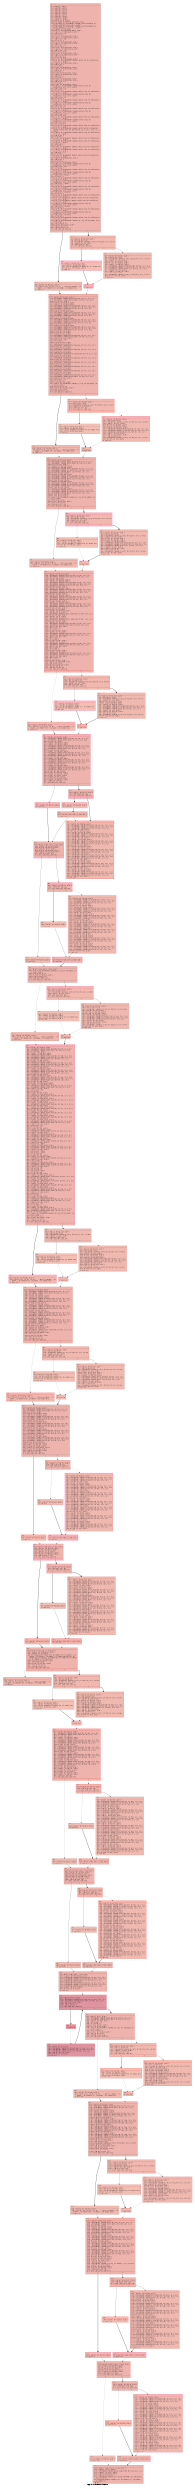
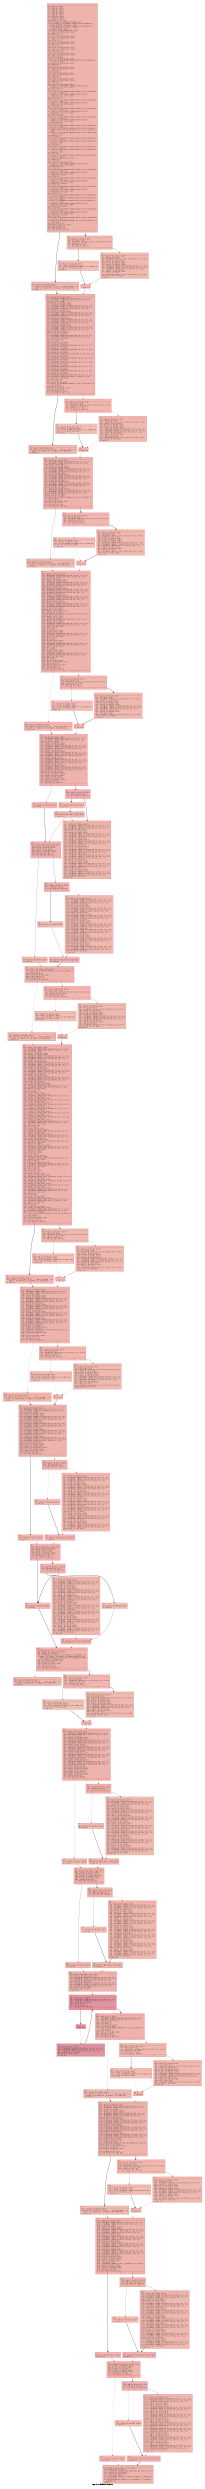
(77, 1573) -> (45, 1584)
